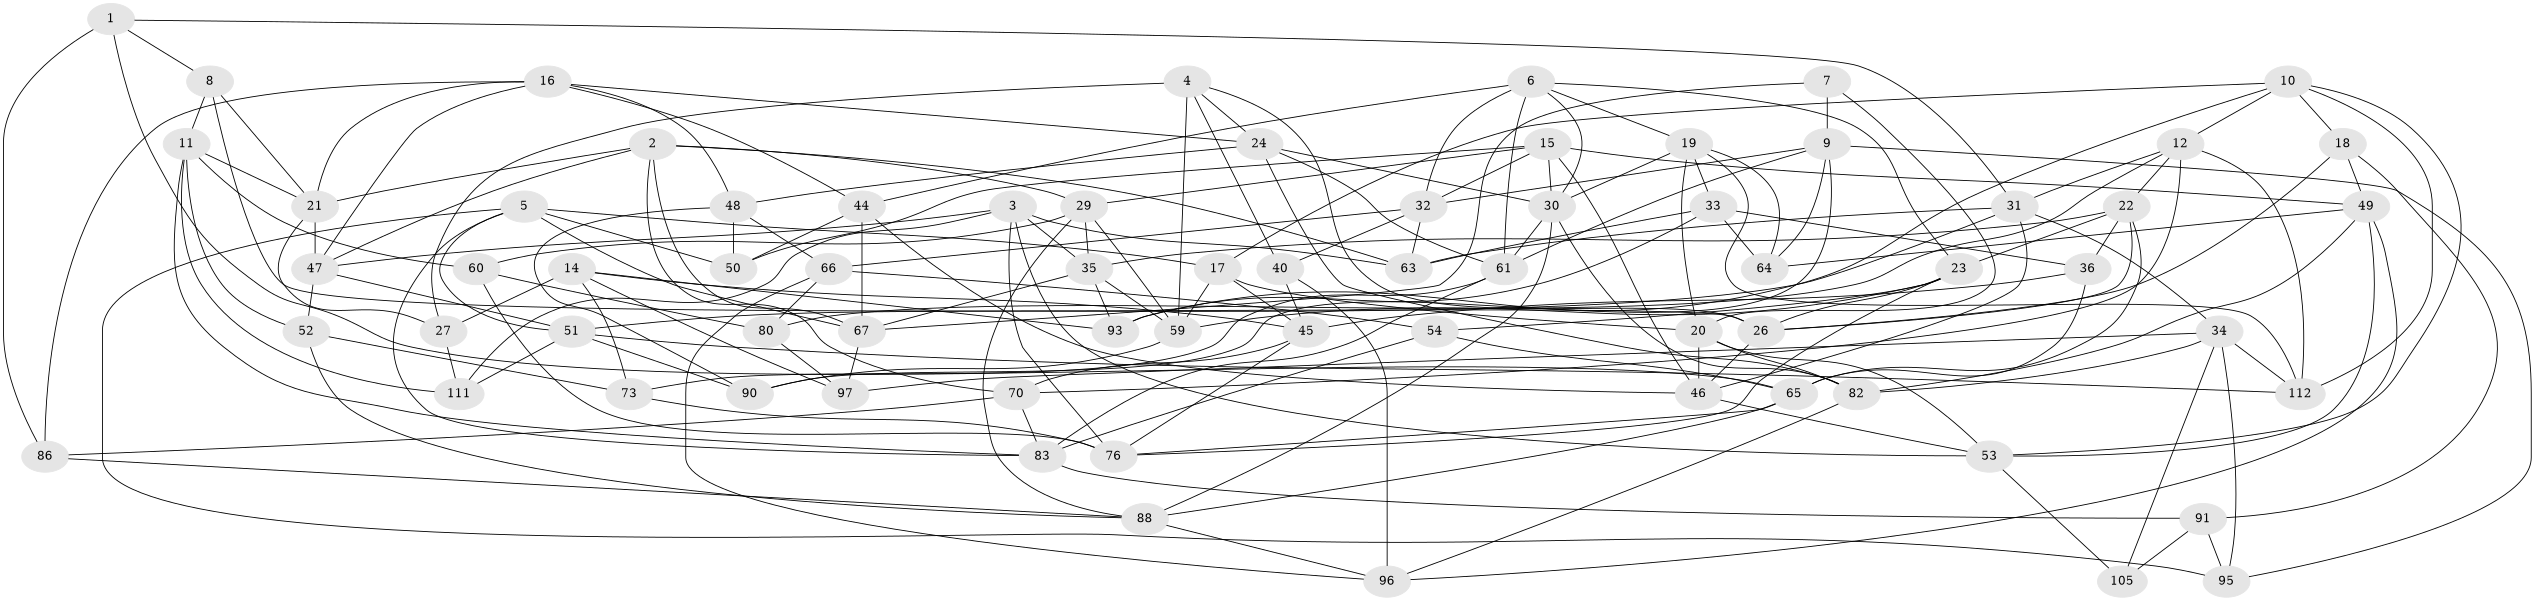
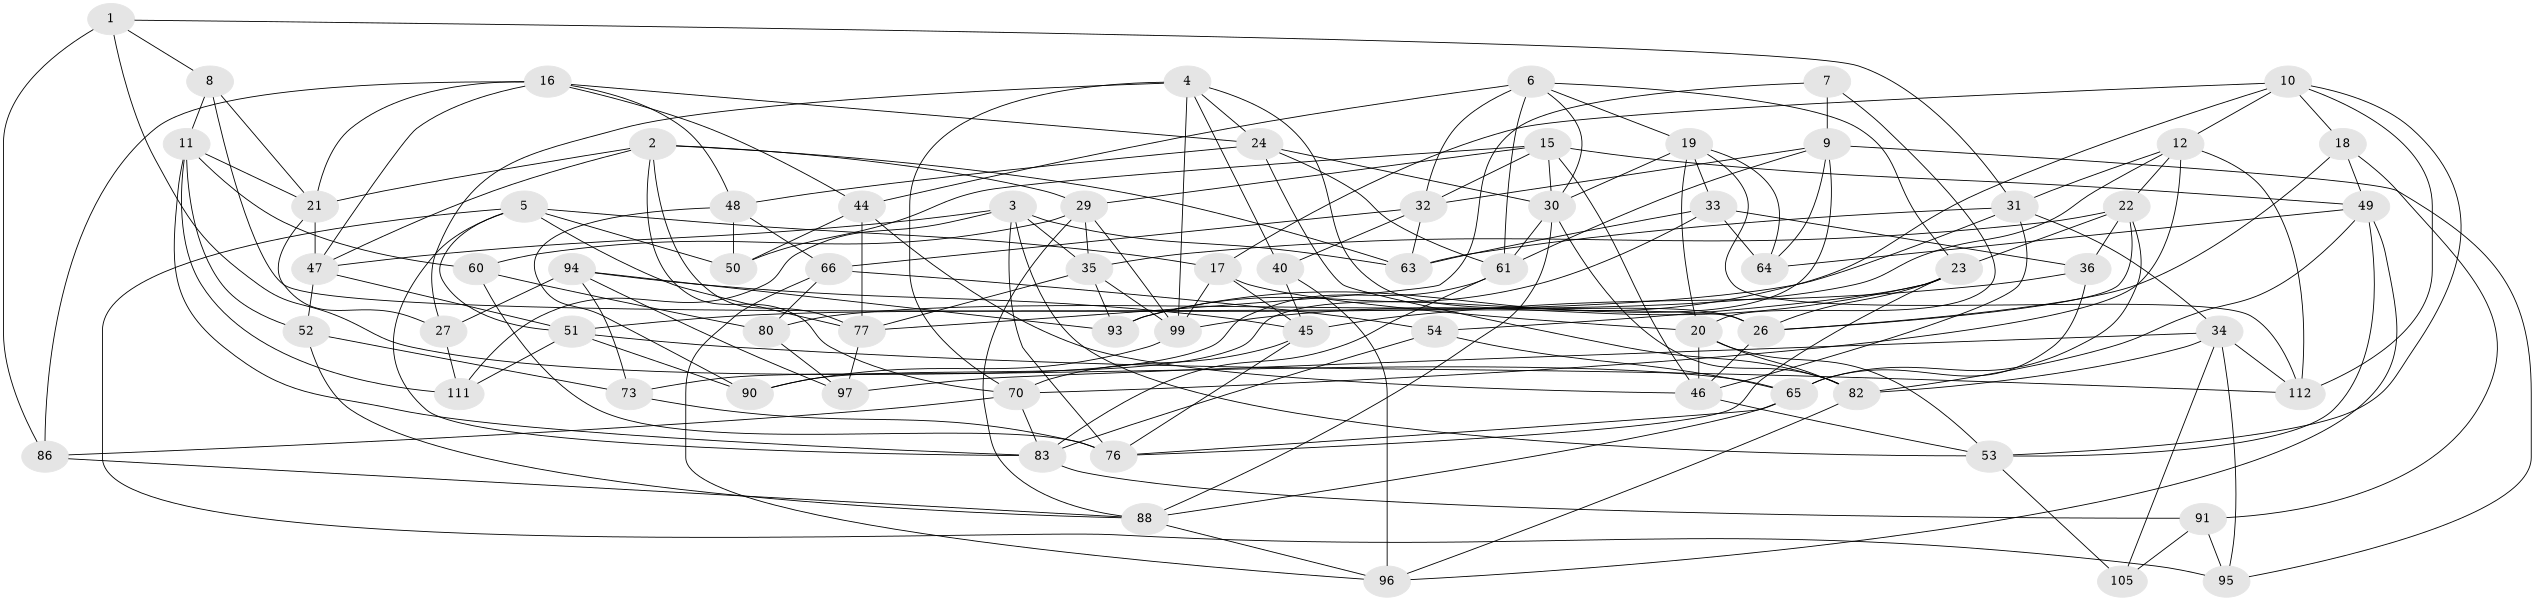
none -> (932, 151)
(572, 269) -> (572, 269)
(862, 332) -> (862, 332)
(1178, 332) -> (1178, 332)
